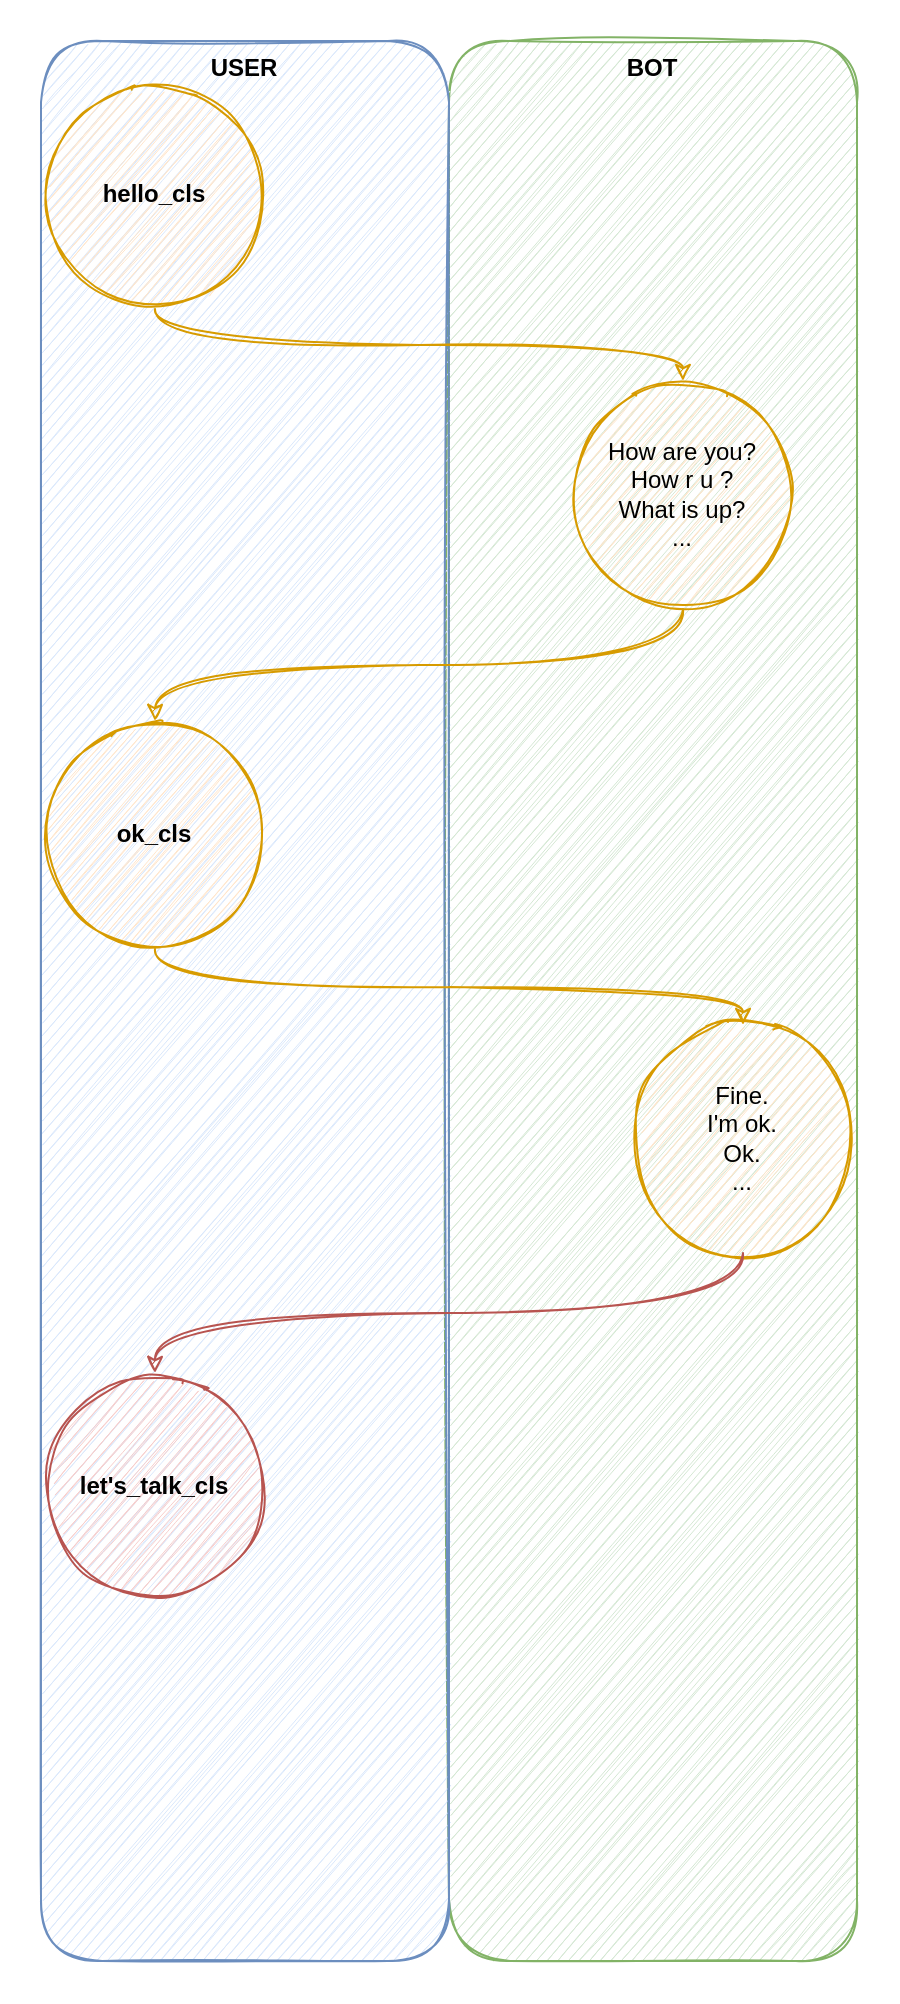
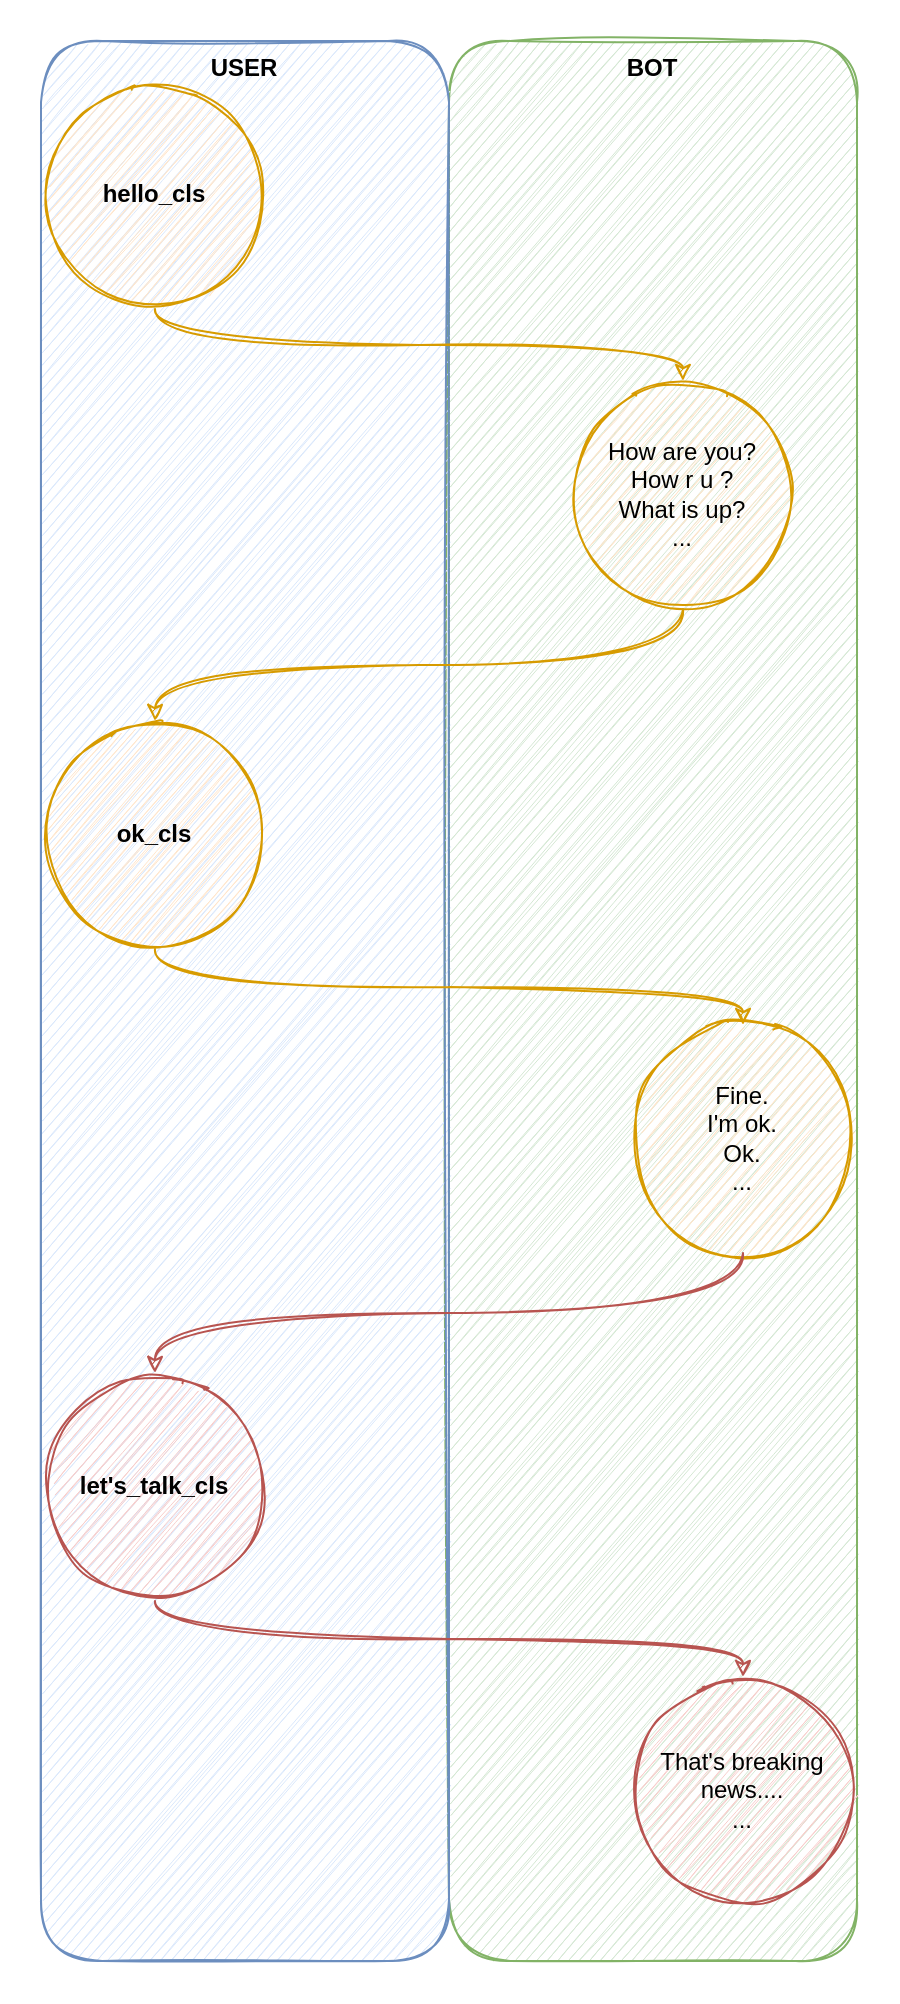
none -> (423, 1639)
none -> (743, 1791)
